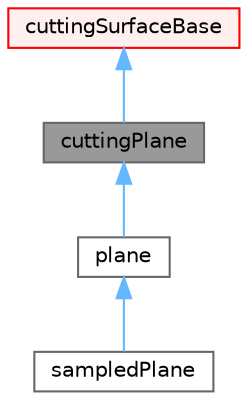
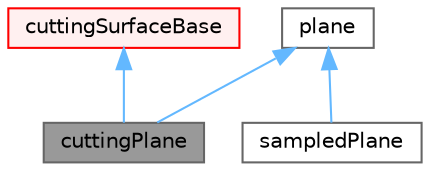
(124, 211) -> (217, 90)
